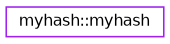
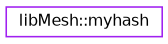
(85, 22) -> (84, 22)
